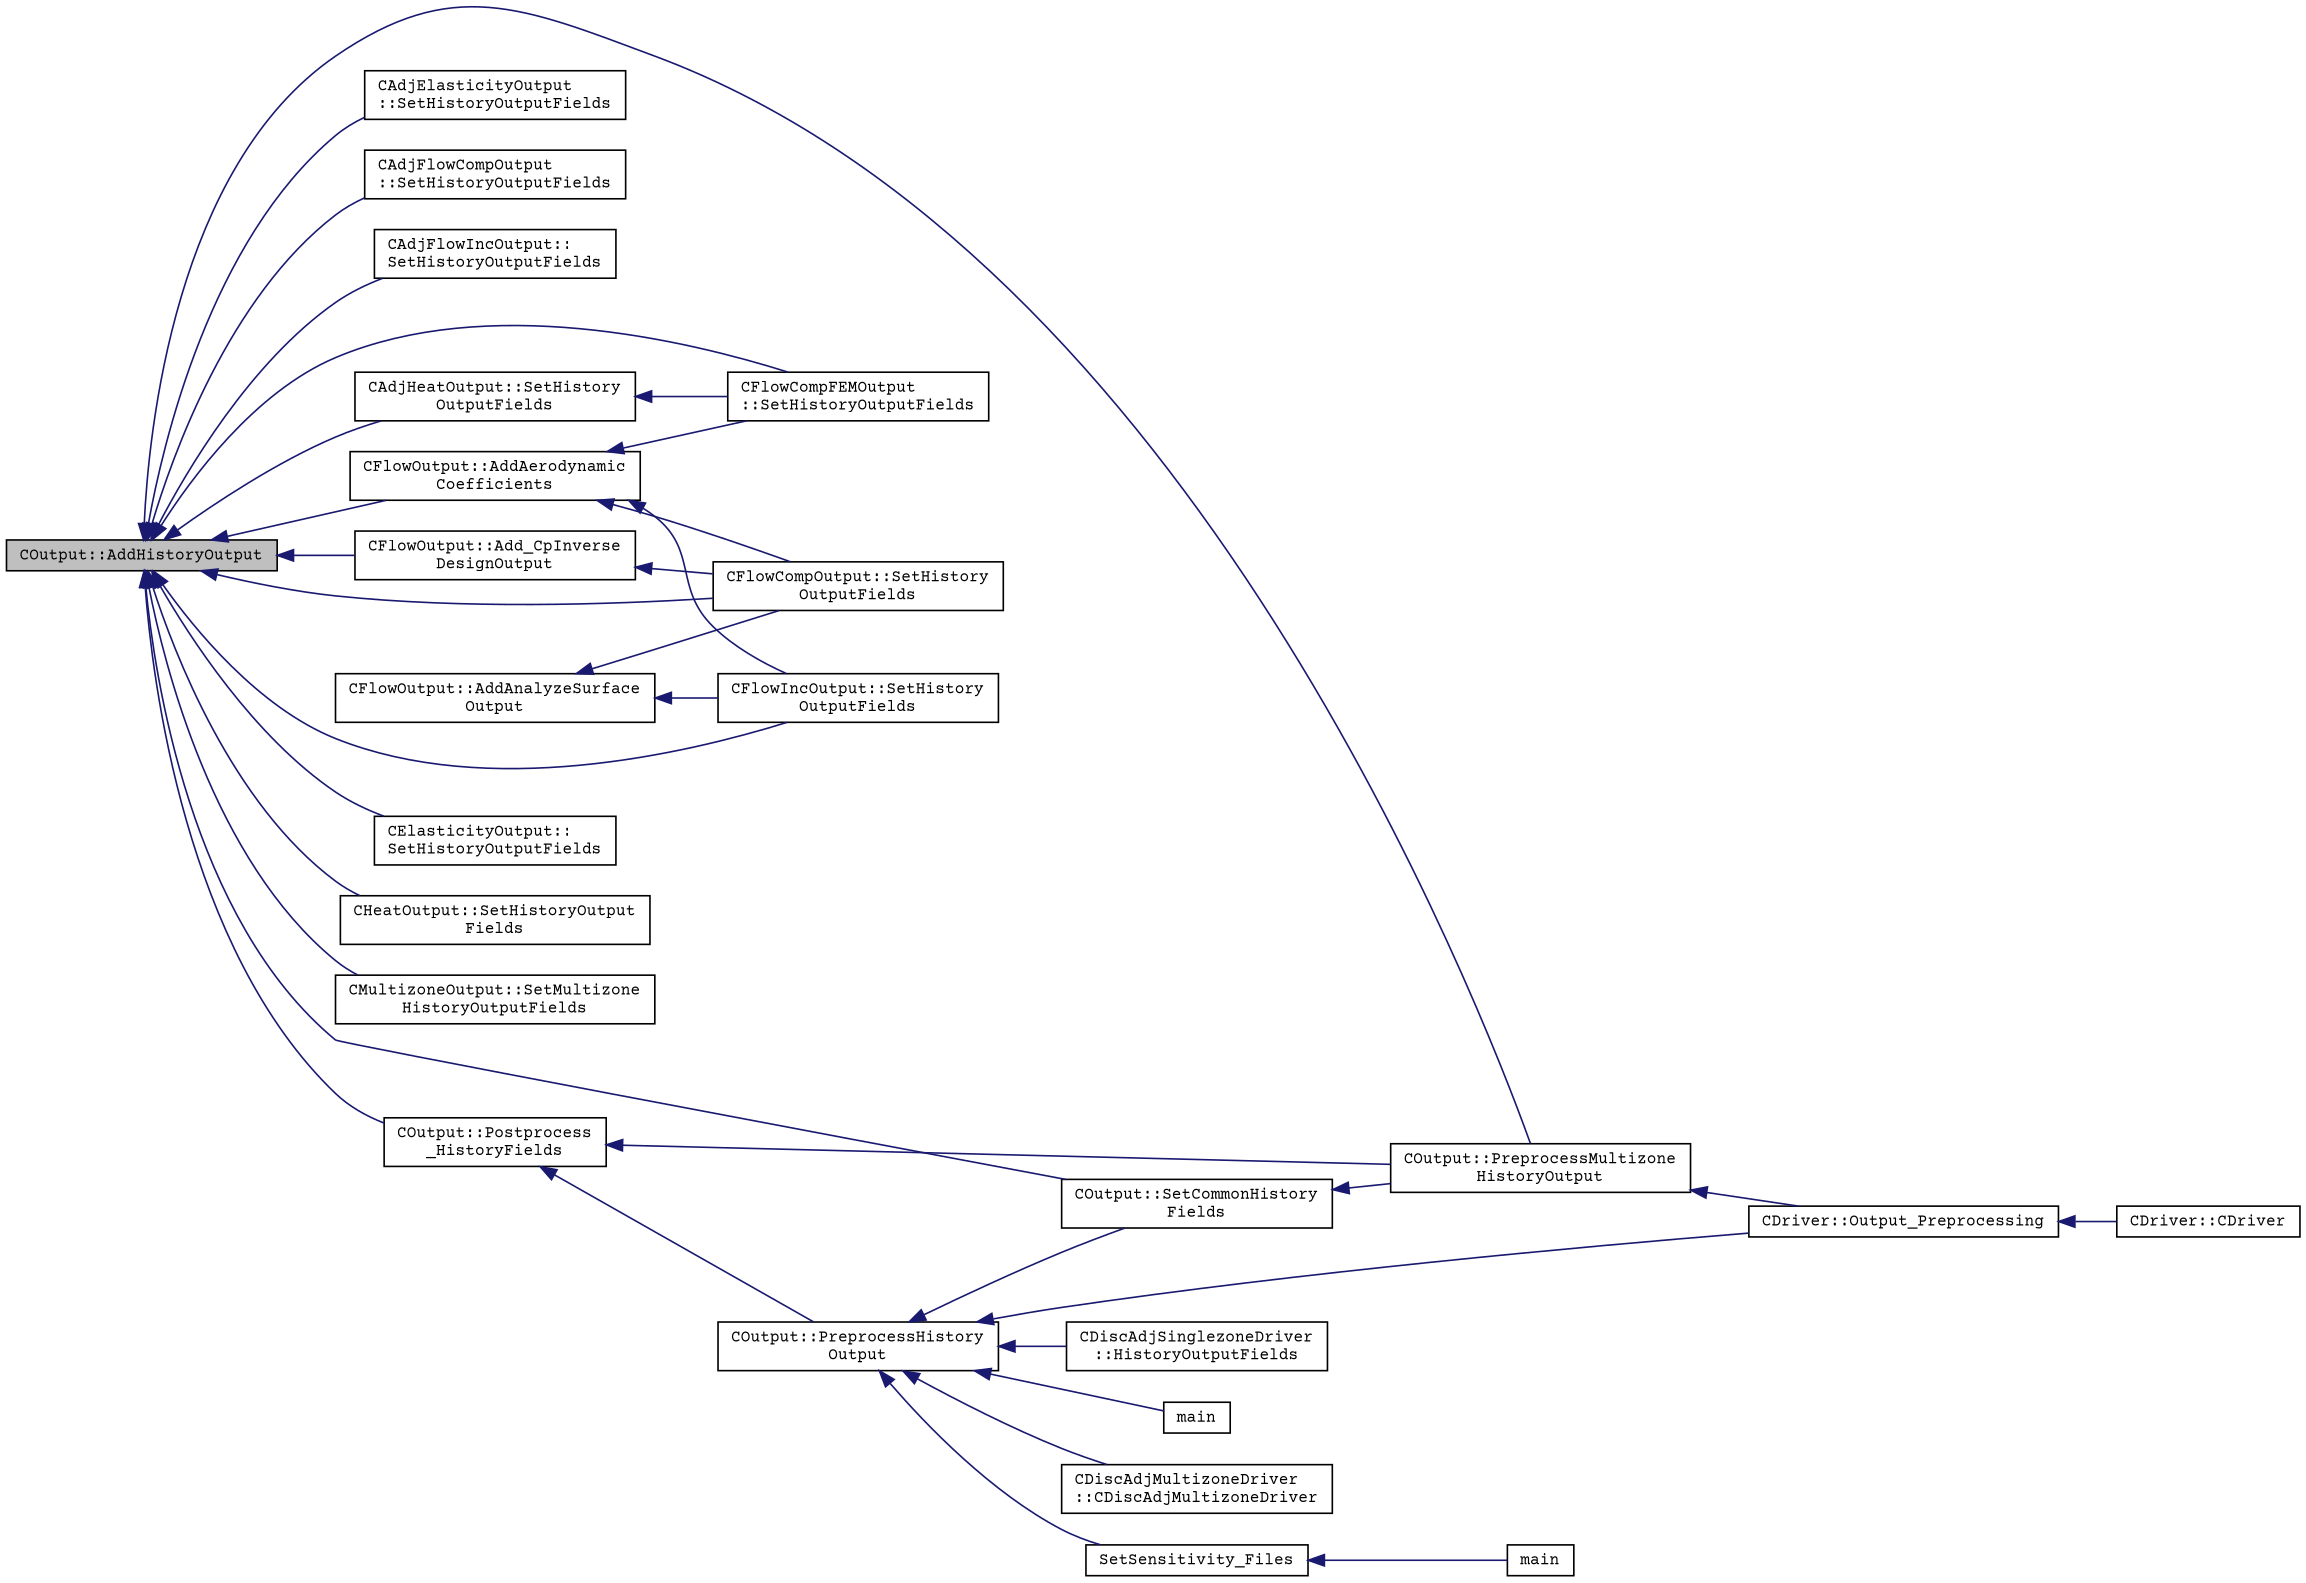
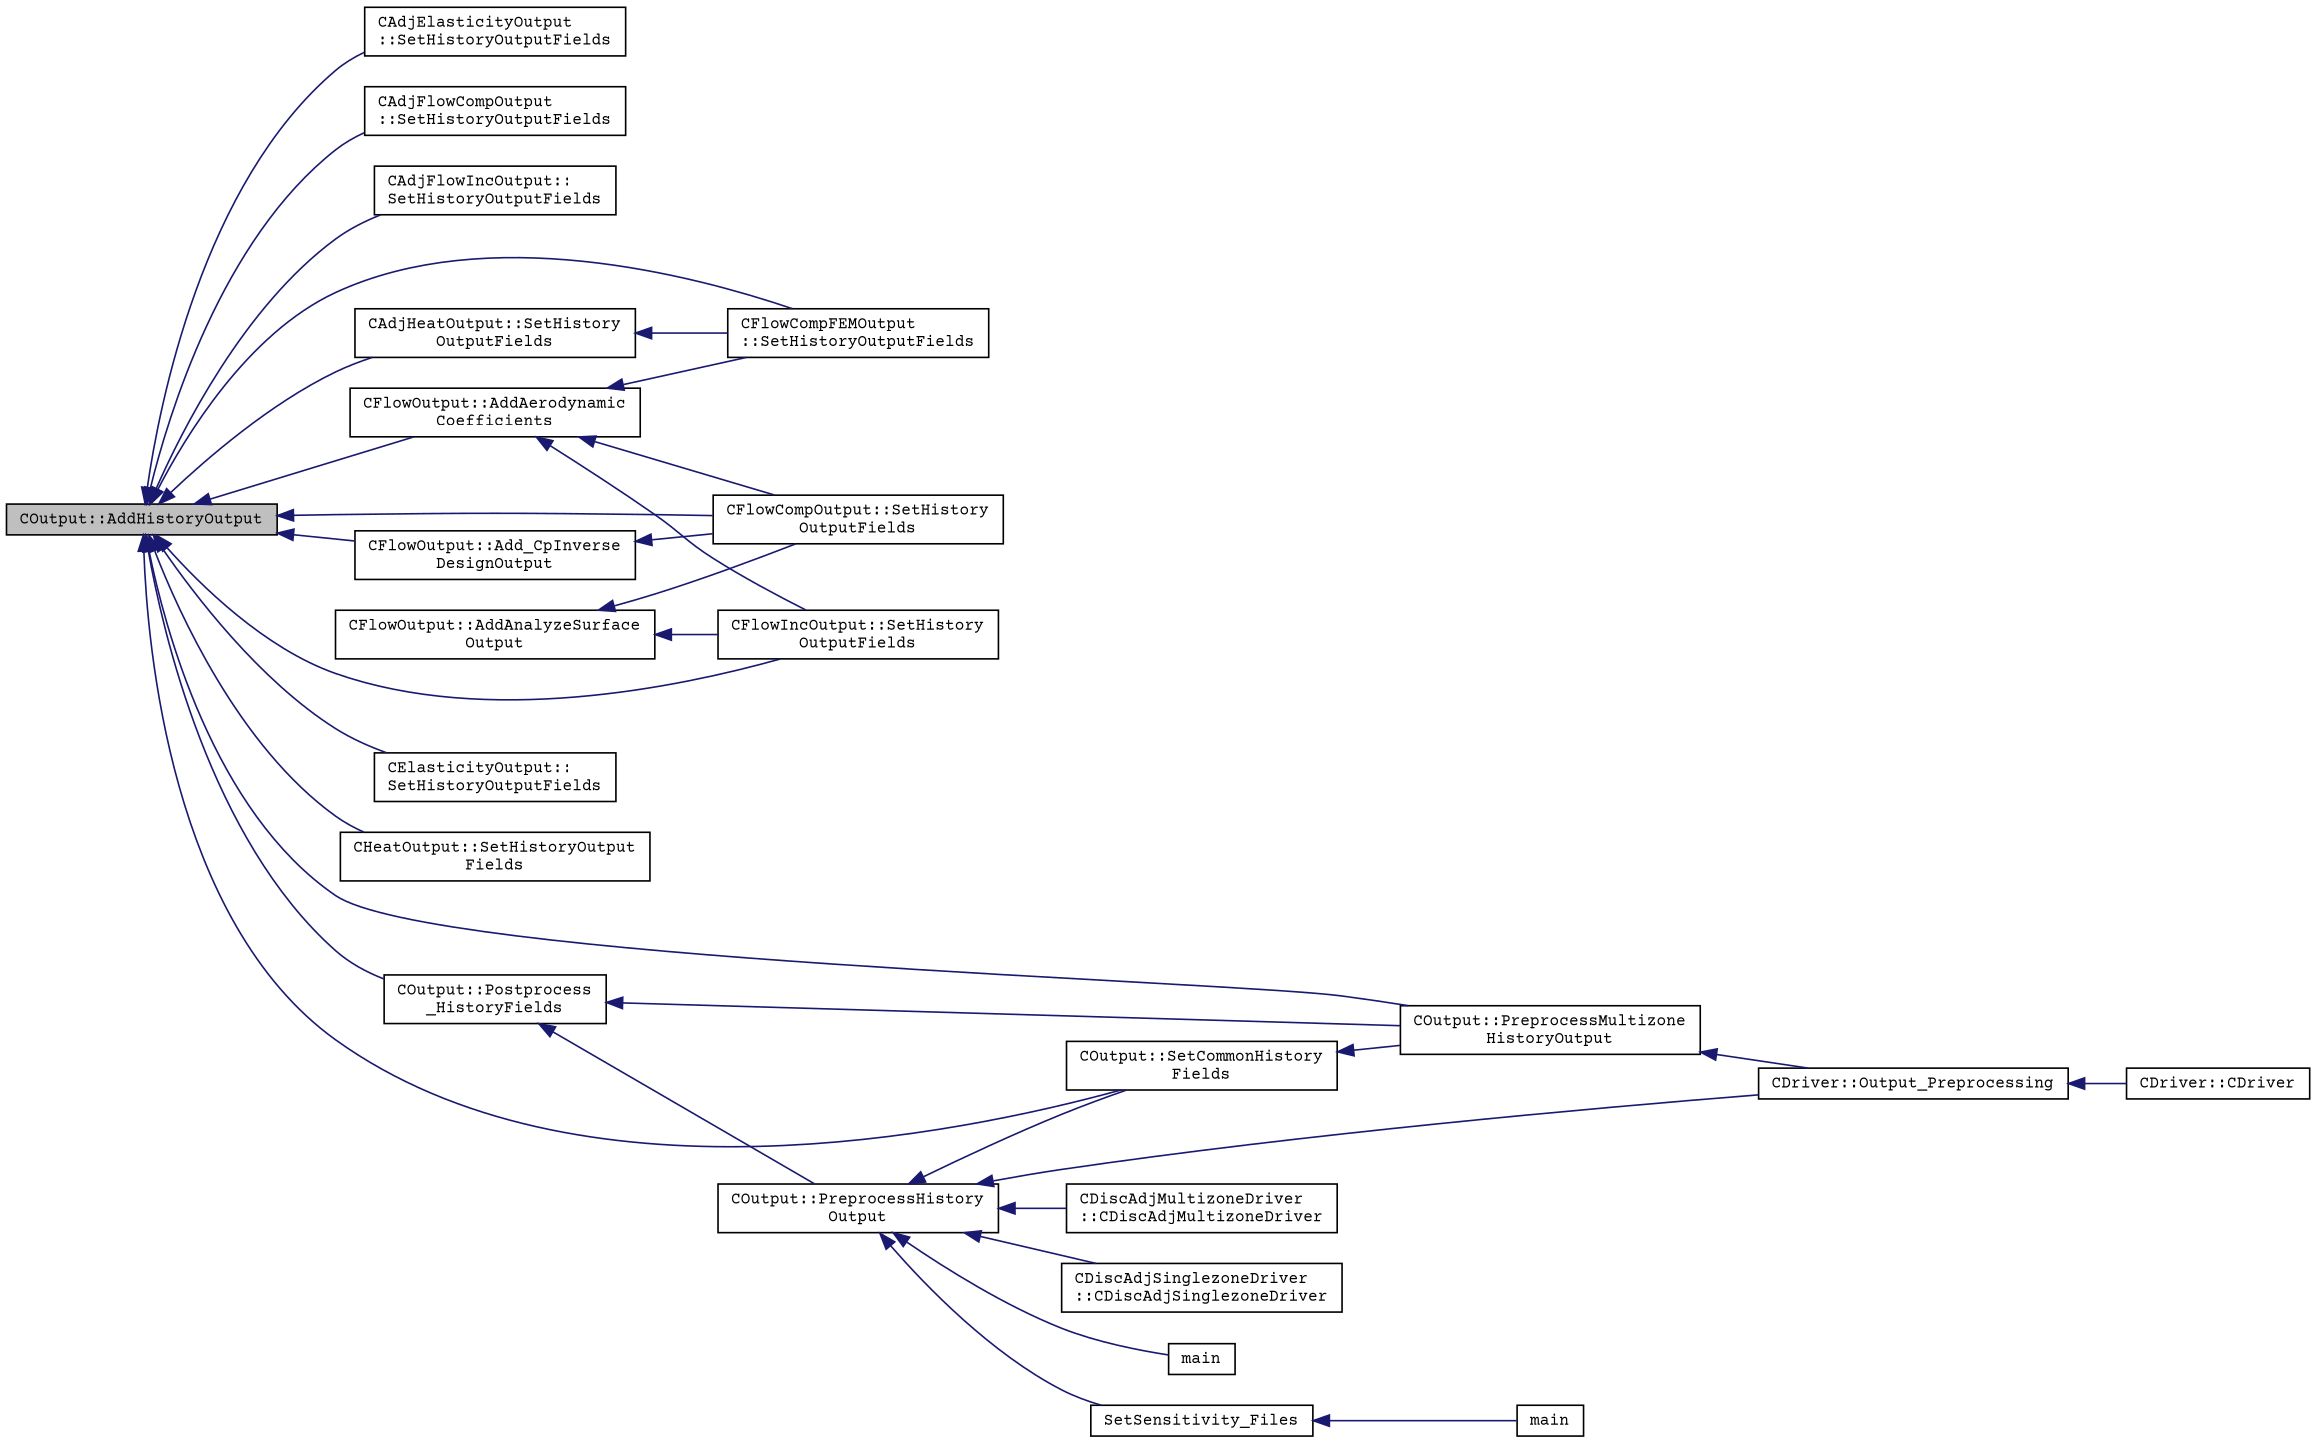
(495, 999) -> none
(1197, 1346) -> (1202, 1288)
